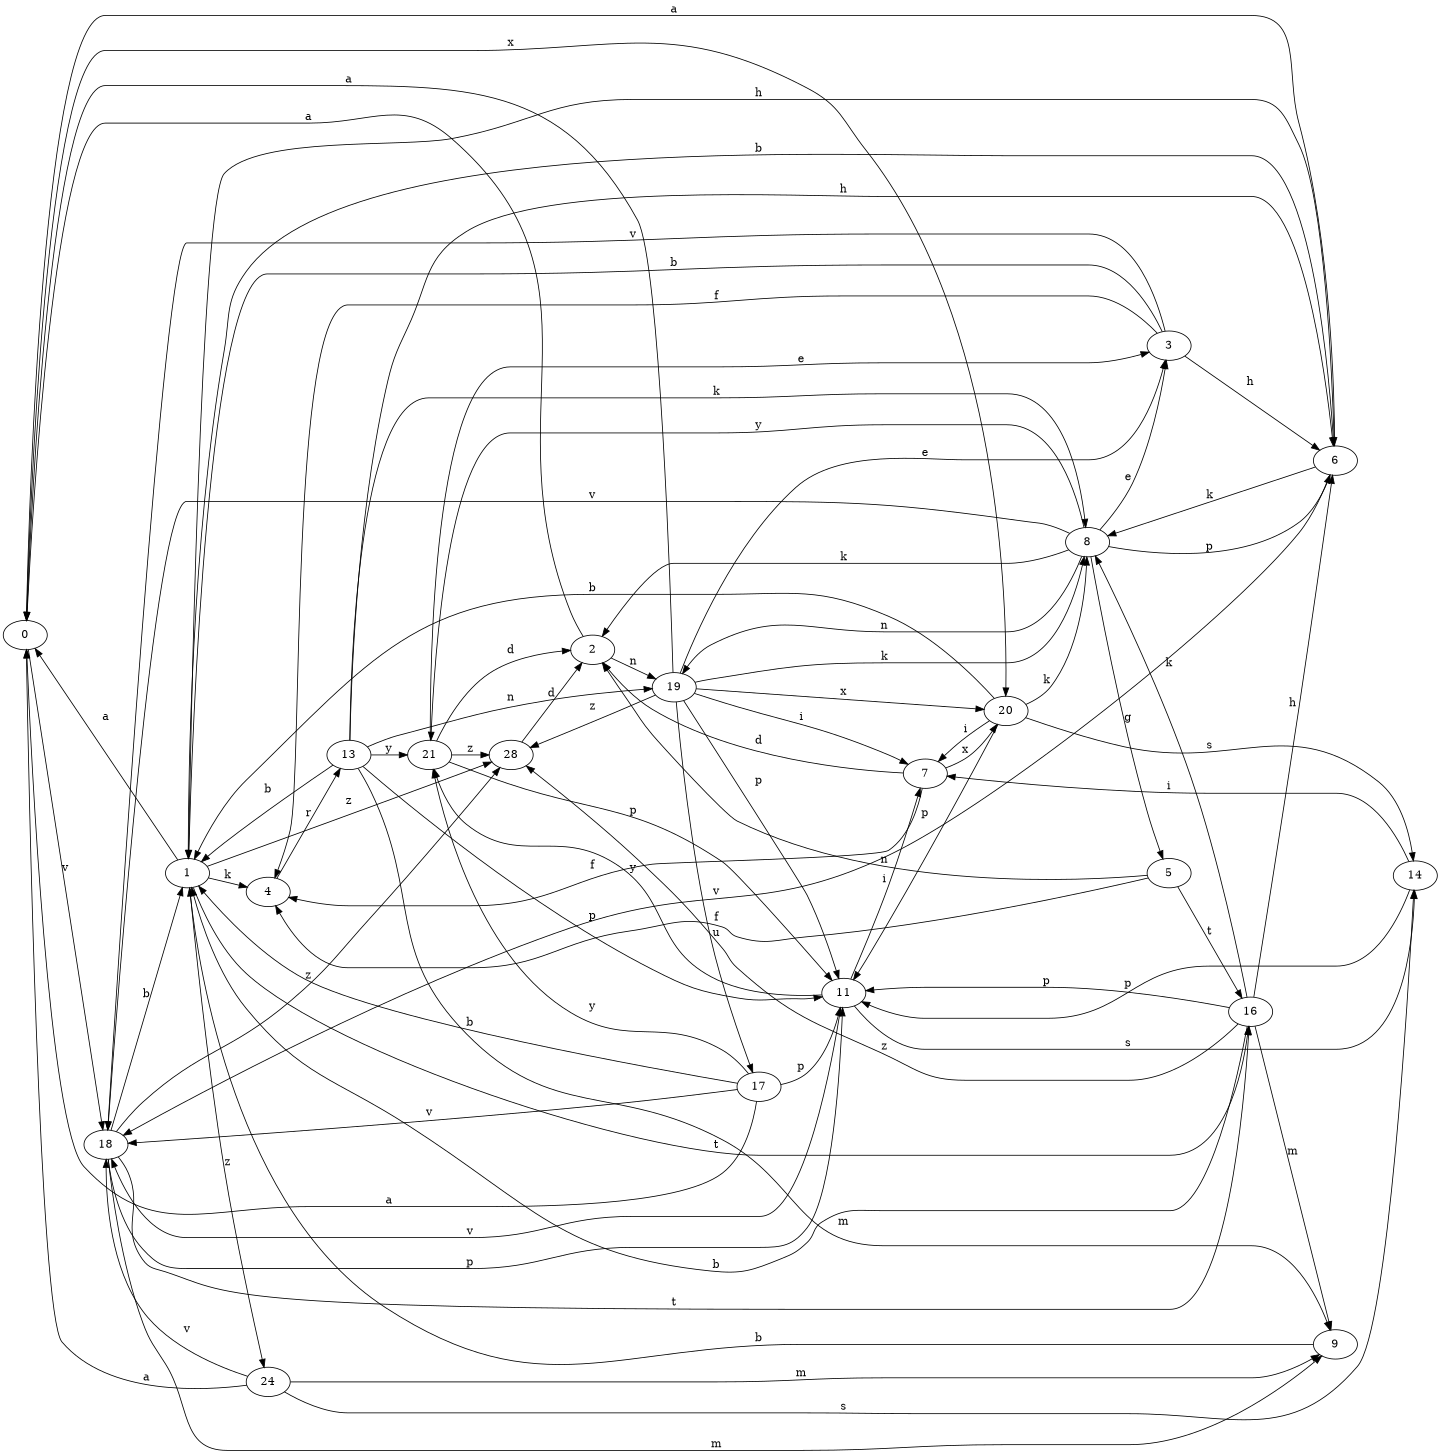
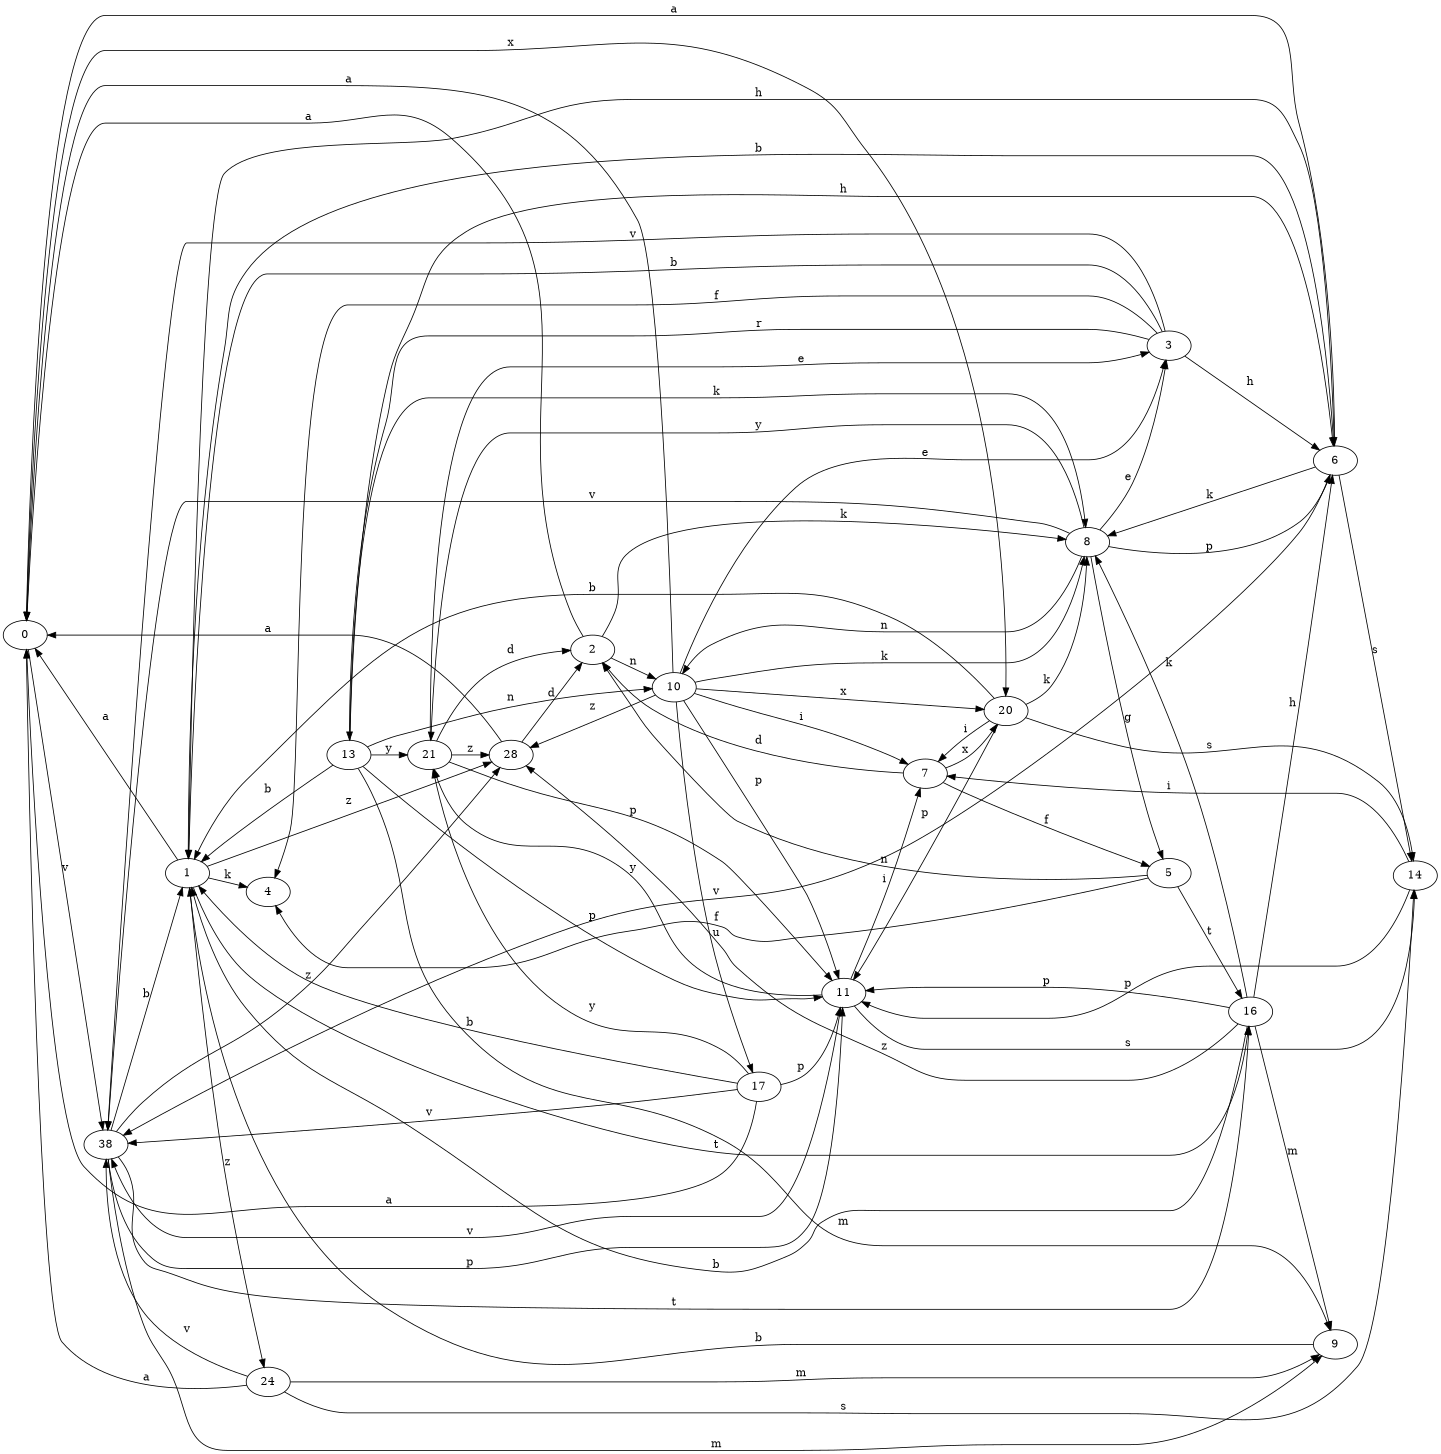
(824, 563) -> (796, 521)
none -> (311, 635)
none -> (1375, 664)
(674, 687) -> (674, 687)
(309, 822) -> (580, 336)
(610, 873) -> (1042, 825)
(106, 1145) -> (106, 1145)
